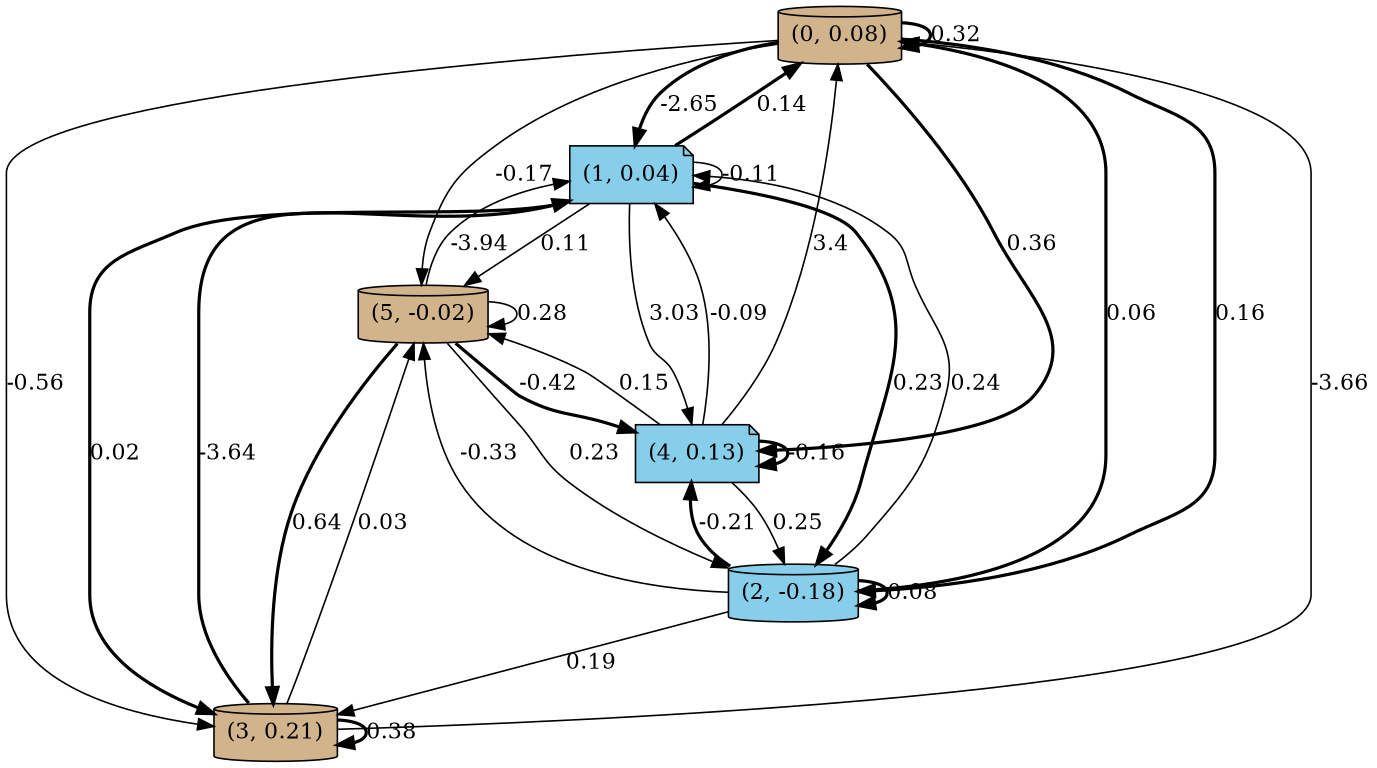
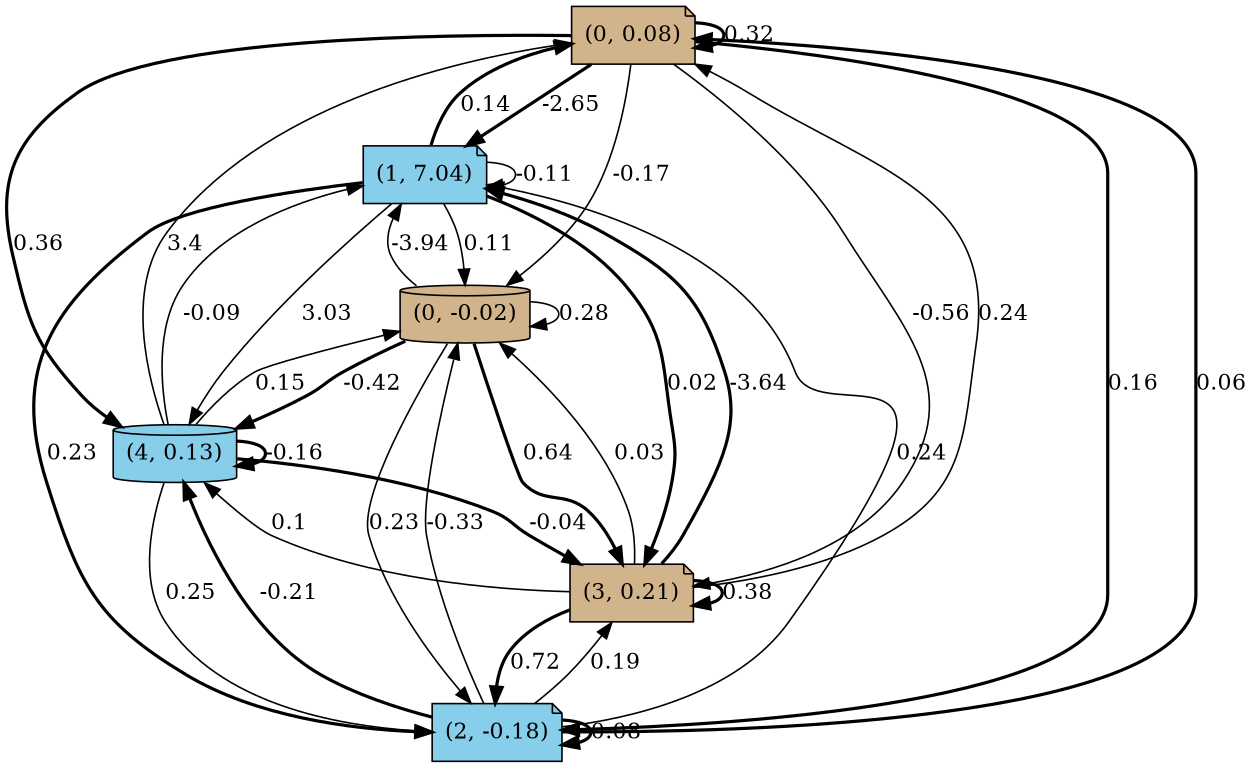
(840, 35) -> (633, 35)
(631, 175) -> (425, 175)
(423, 314) -> (465, 314)
(1341, 384) -> (1004, 314)
(697, 454) -> (175, 454)
none -> (409, 486)
none -> (402, 575)
(793, 593) -> (497, 732)
none -> (522, 638)
(276, 732) -> (632, 593)
